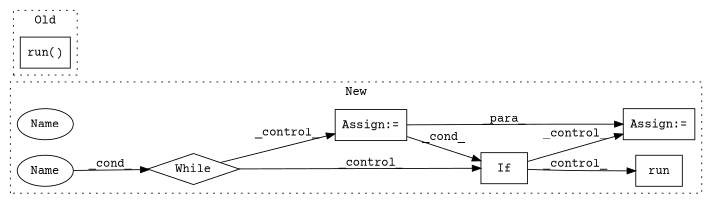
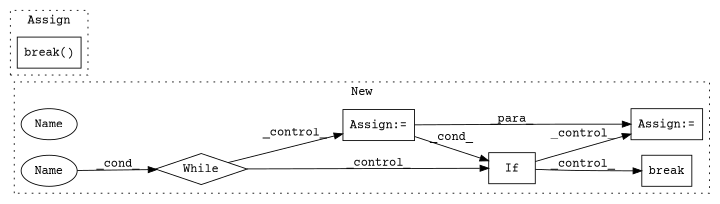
(45, 20) -> (49, 20)
(45, 53) -> (49, 53)
(659, 171) -> (667, 171)
